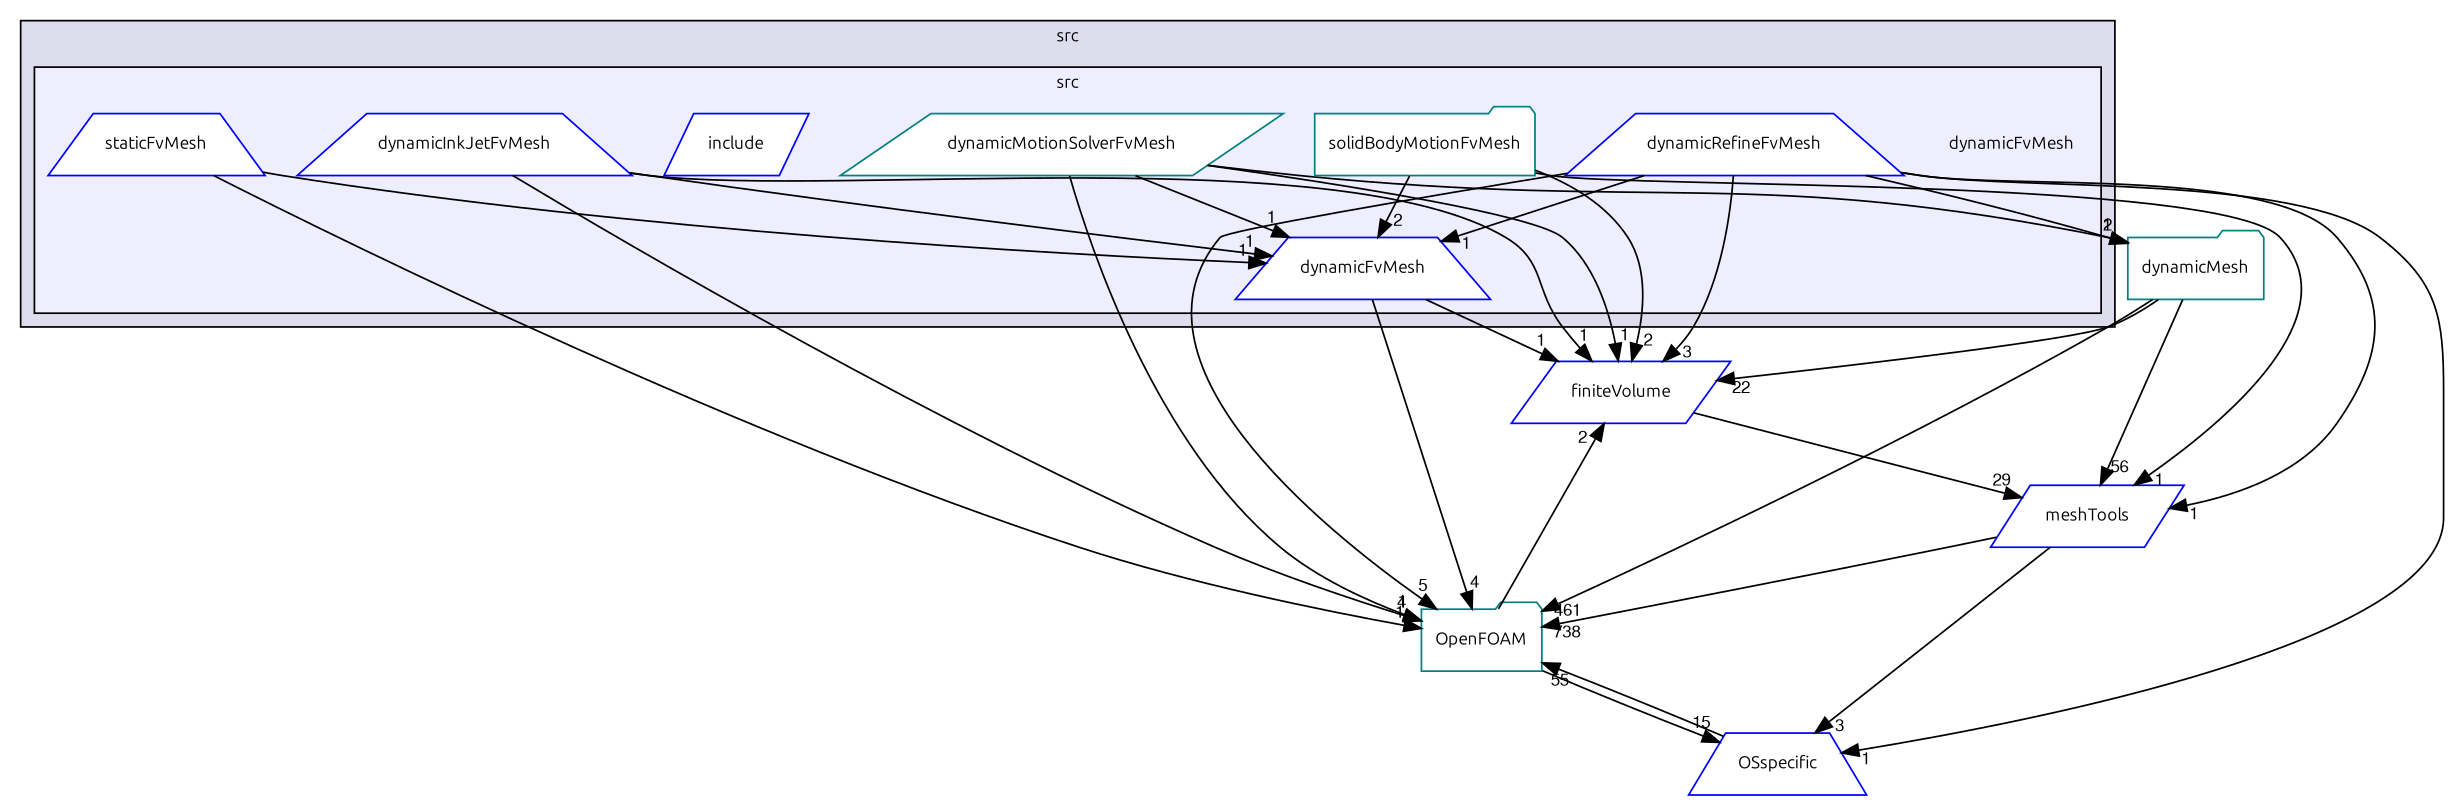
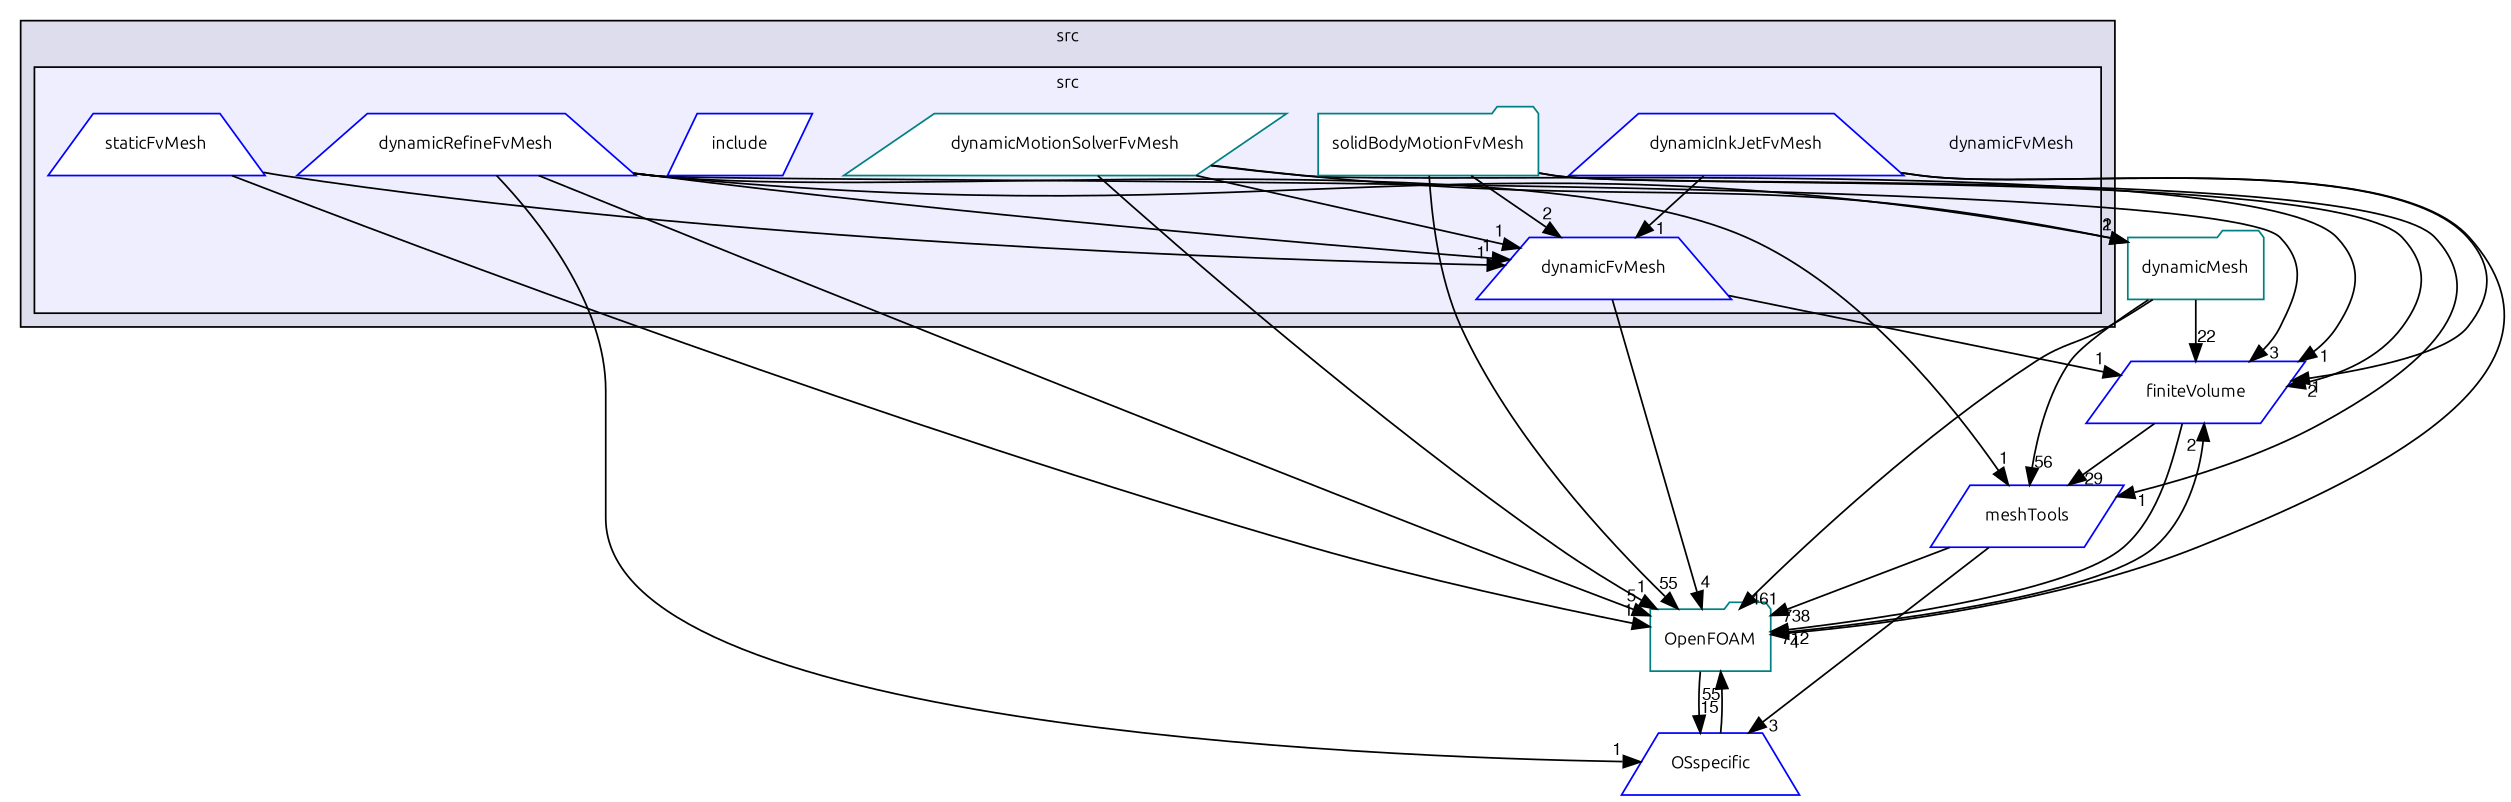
none -> (1506, 407)
none -> (2085, 568)
